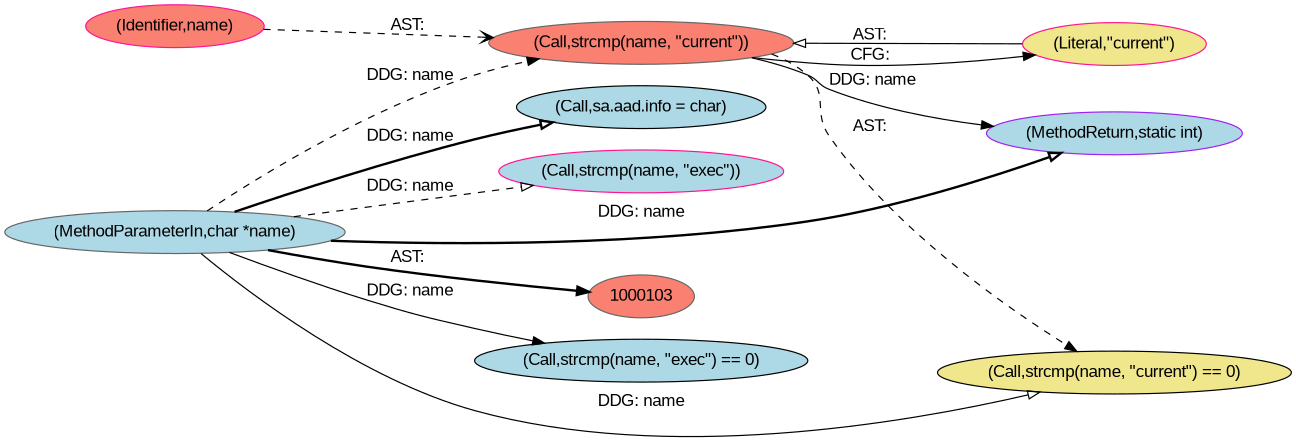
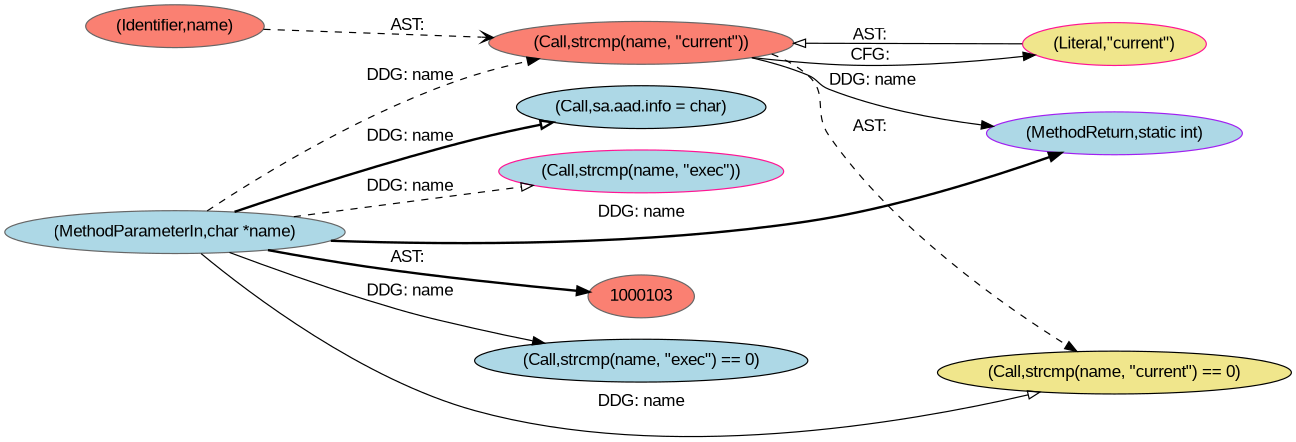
(175, 26) -> (175, 26)
(695, 234) -> (695, 234)
